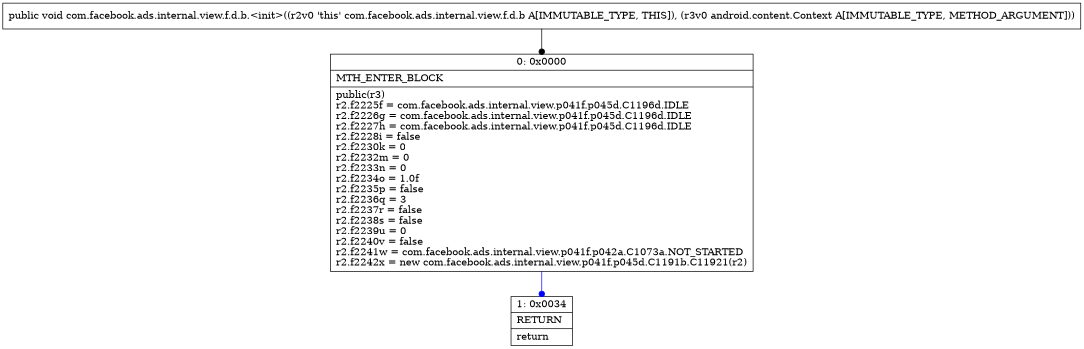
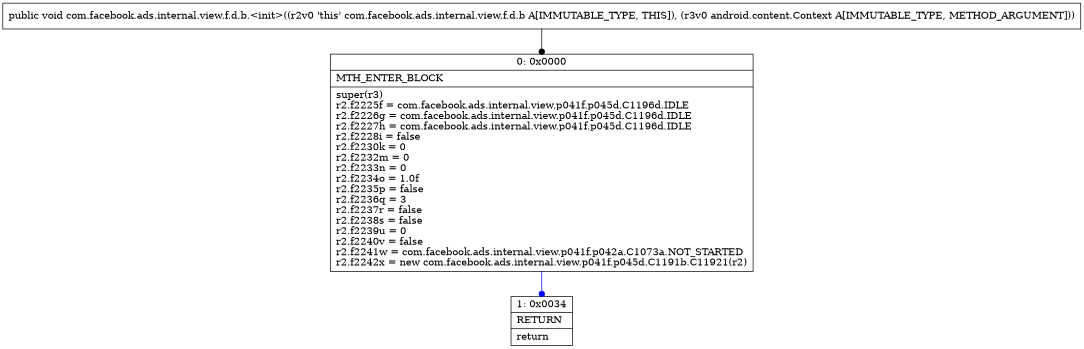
(360, 95) -> (359, 95)
